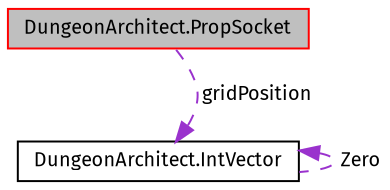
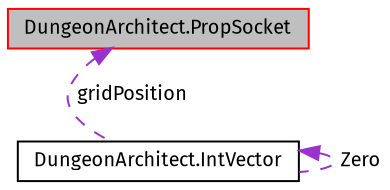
(196, 85) -> (70, 106)
